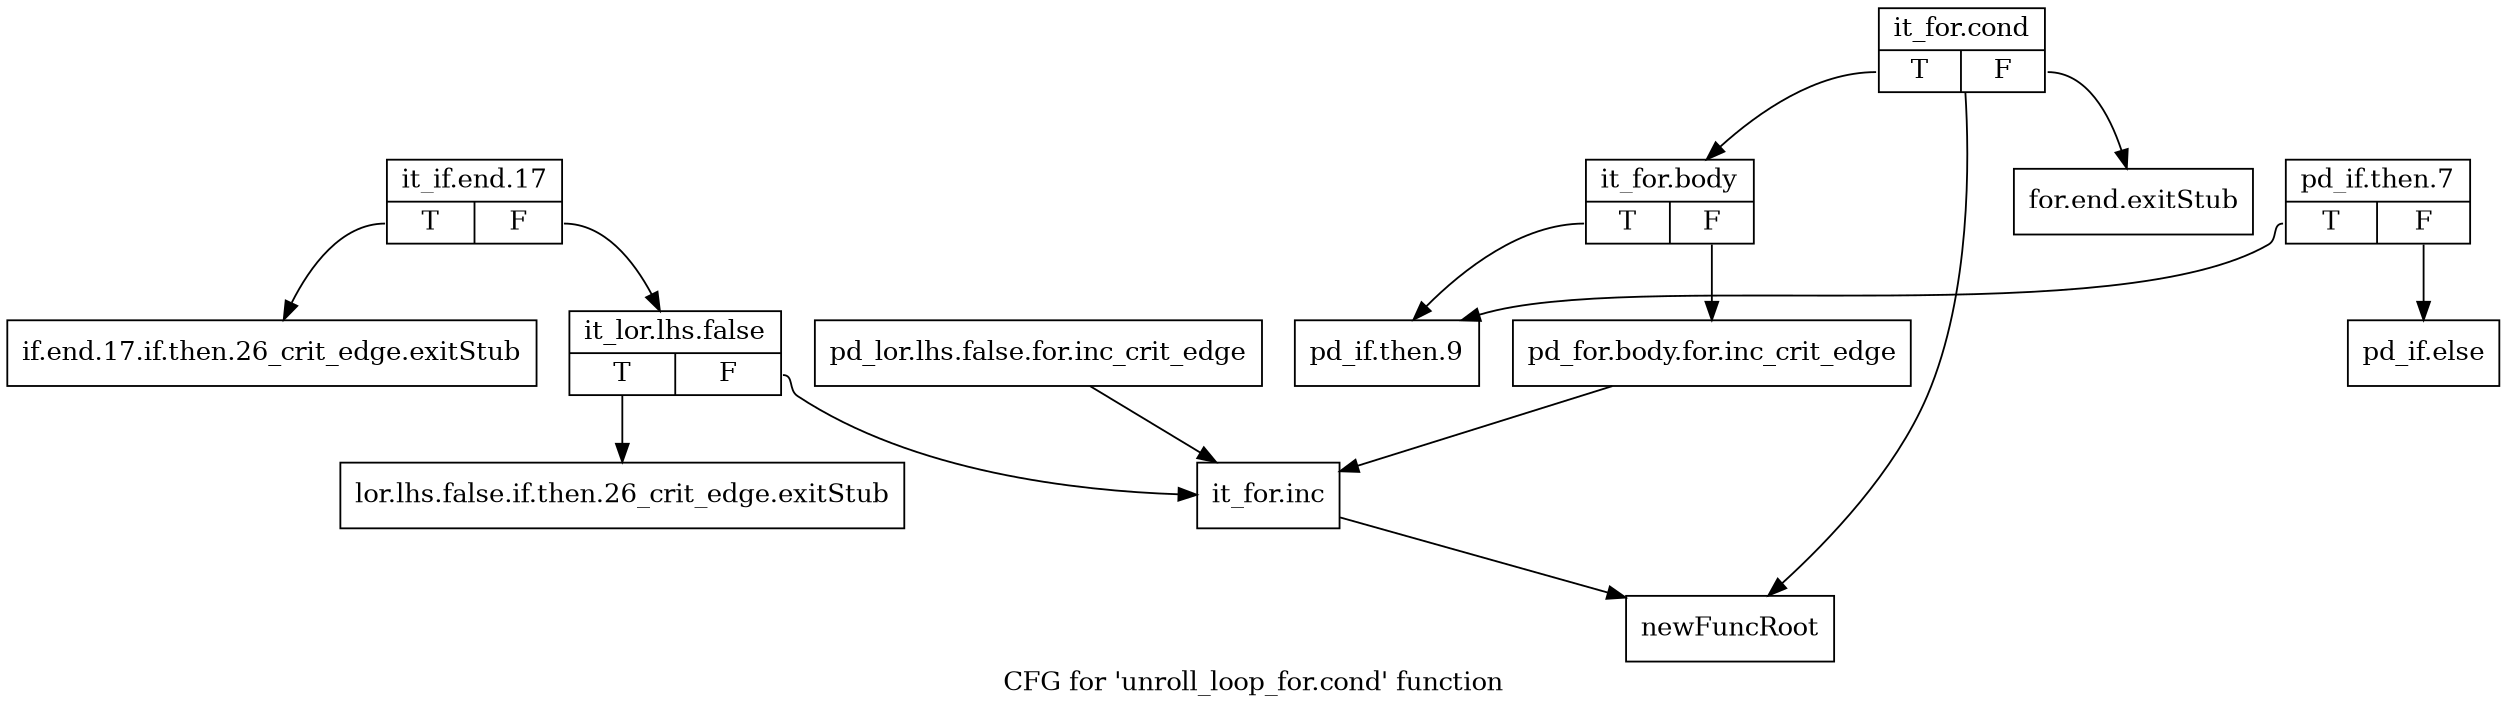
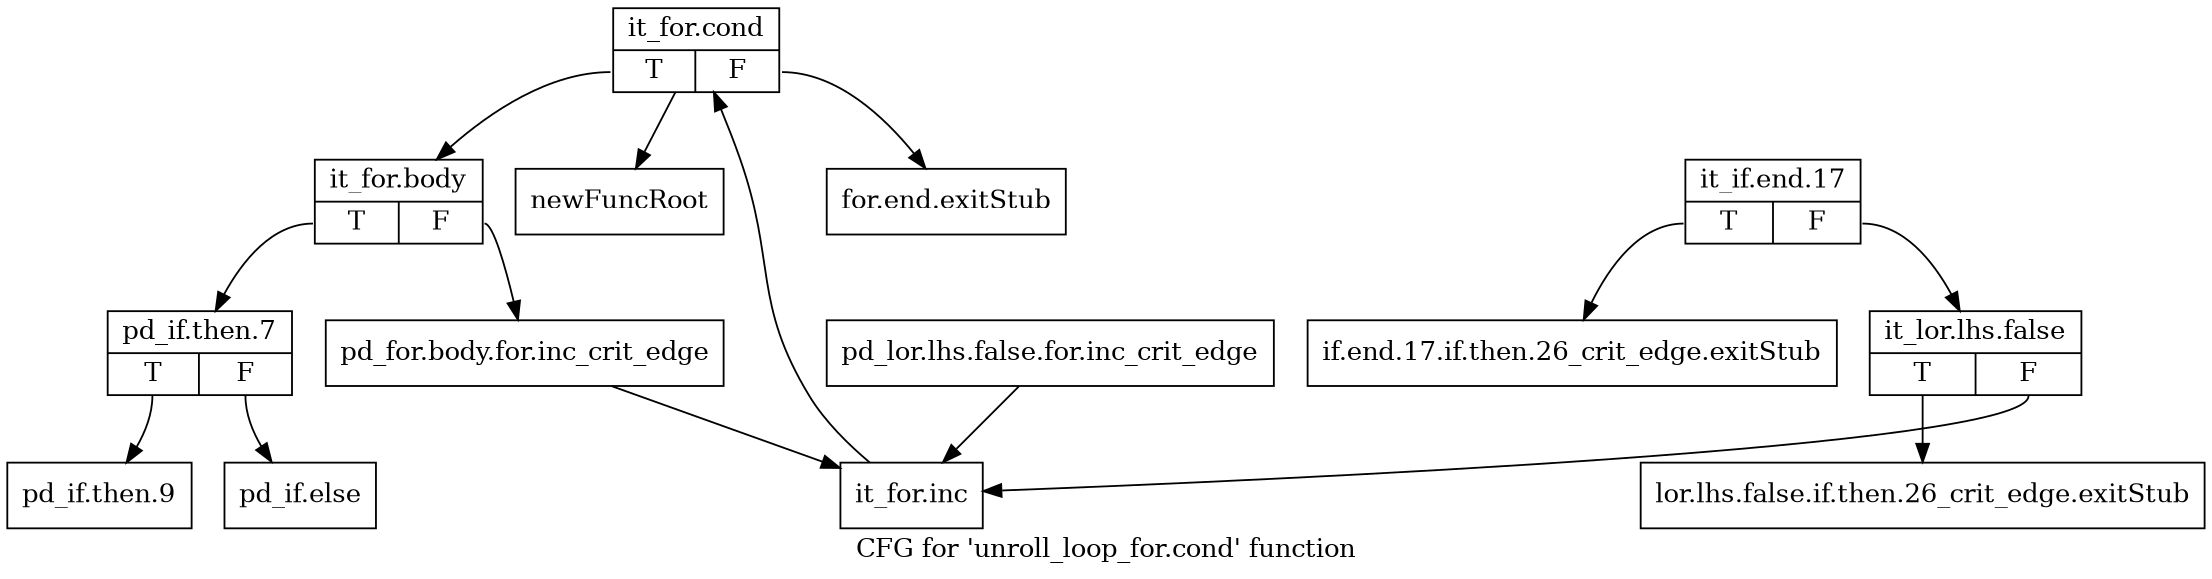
(1498, 250) -> (260, 247)
(1474, 555) -> (770, 298)
